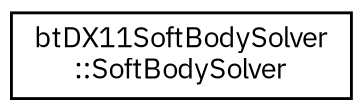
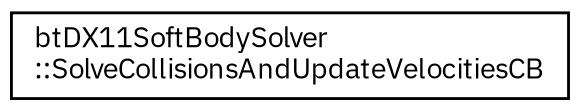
(181, 56) -> (290, 56)
